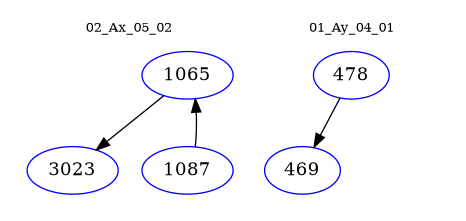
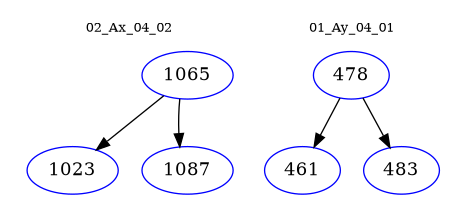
(129, 28) -> (129, 28)
(196, 130) -> (179, 116)
(73, 170) -> (73, 170)
(302, 170) -> (302, 170)
none -> (402, 170)
